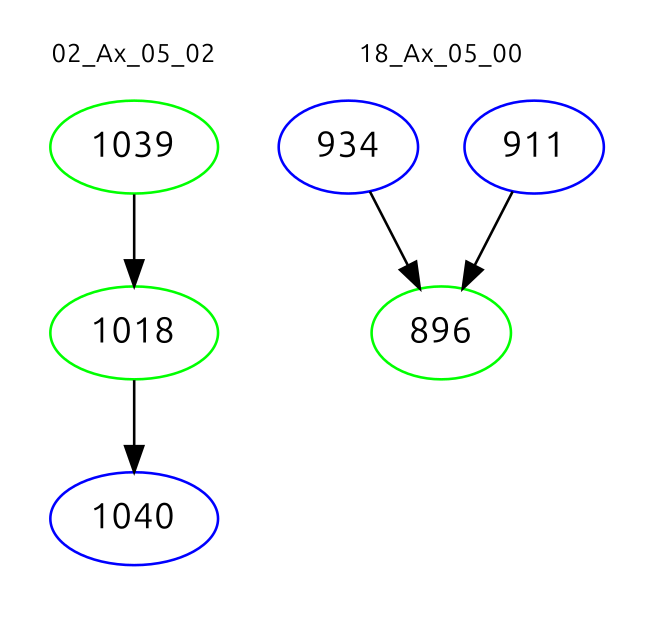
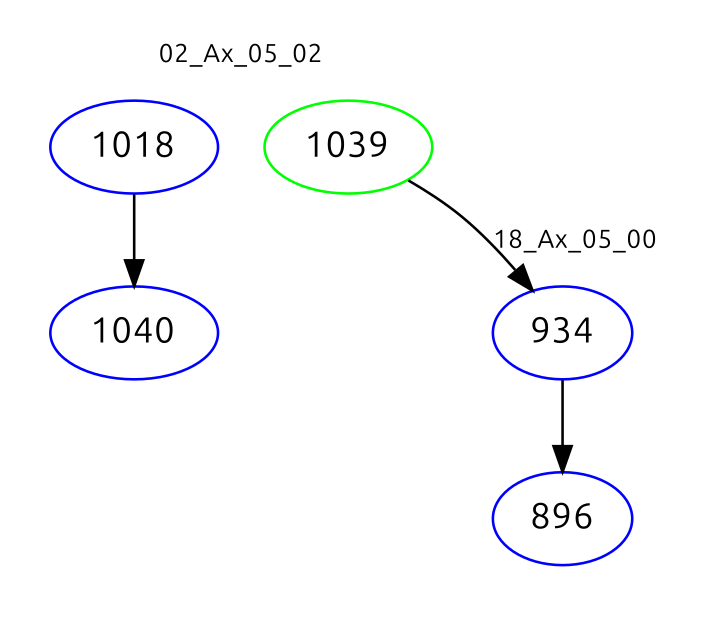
(534, 147) -> none
(134, 227) -> (489, 242)
(134, 333) -> (134, 147)
(441, 333) -> (563, 519)
